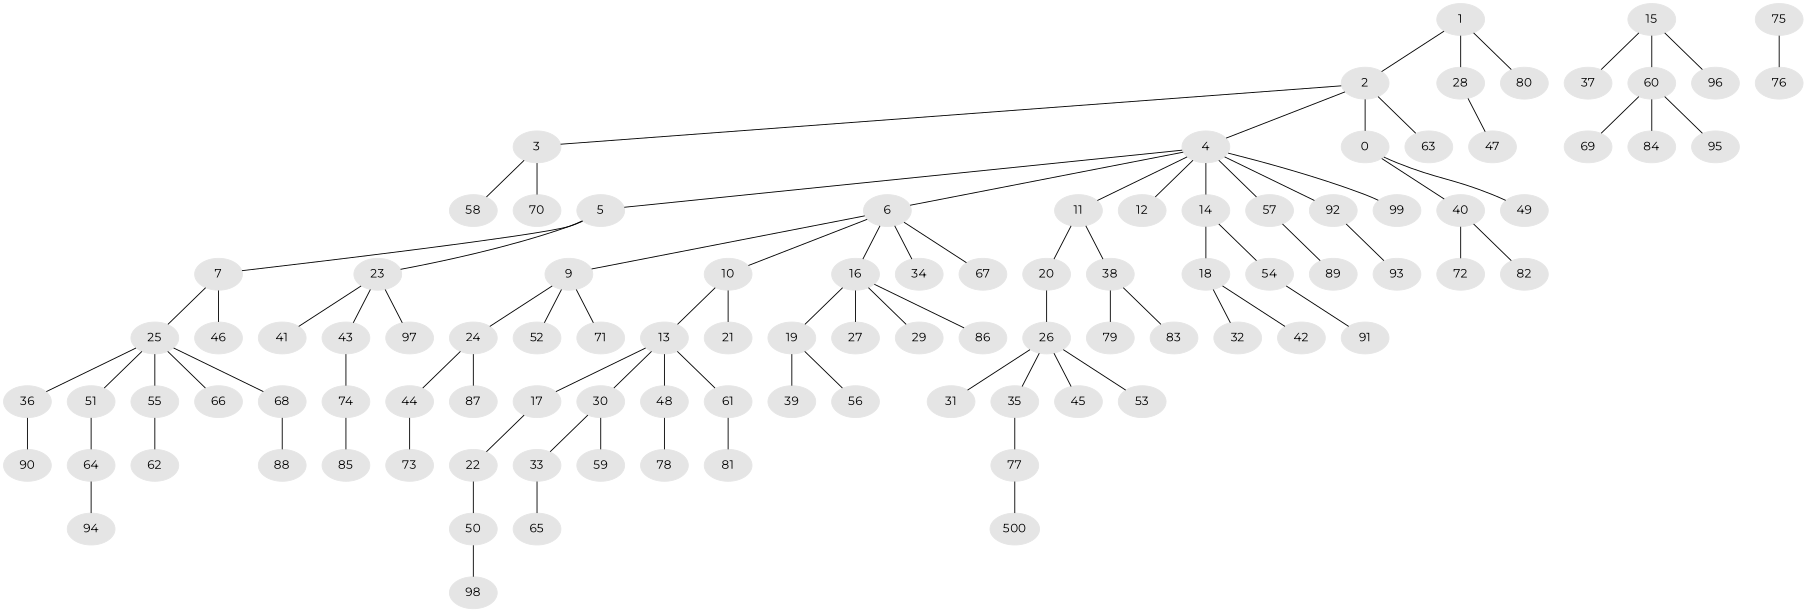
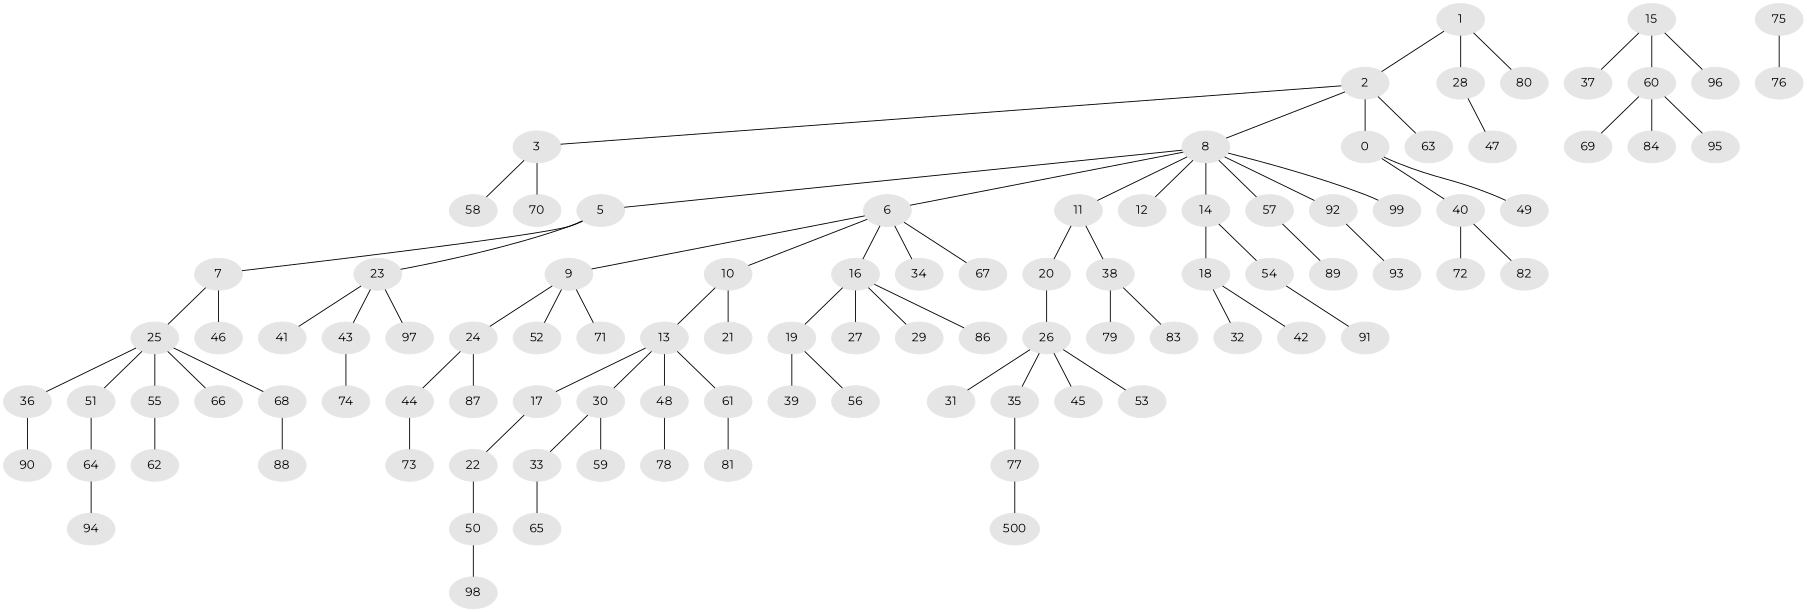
(1206, 147) -> (1206, 147)
(346, 465) -> none
